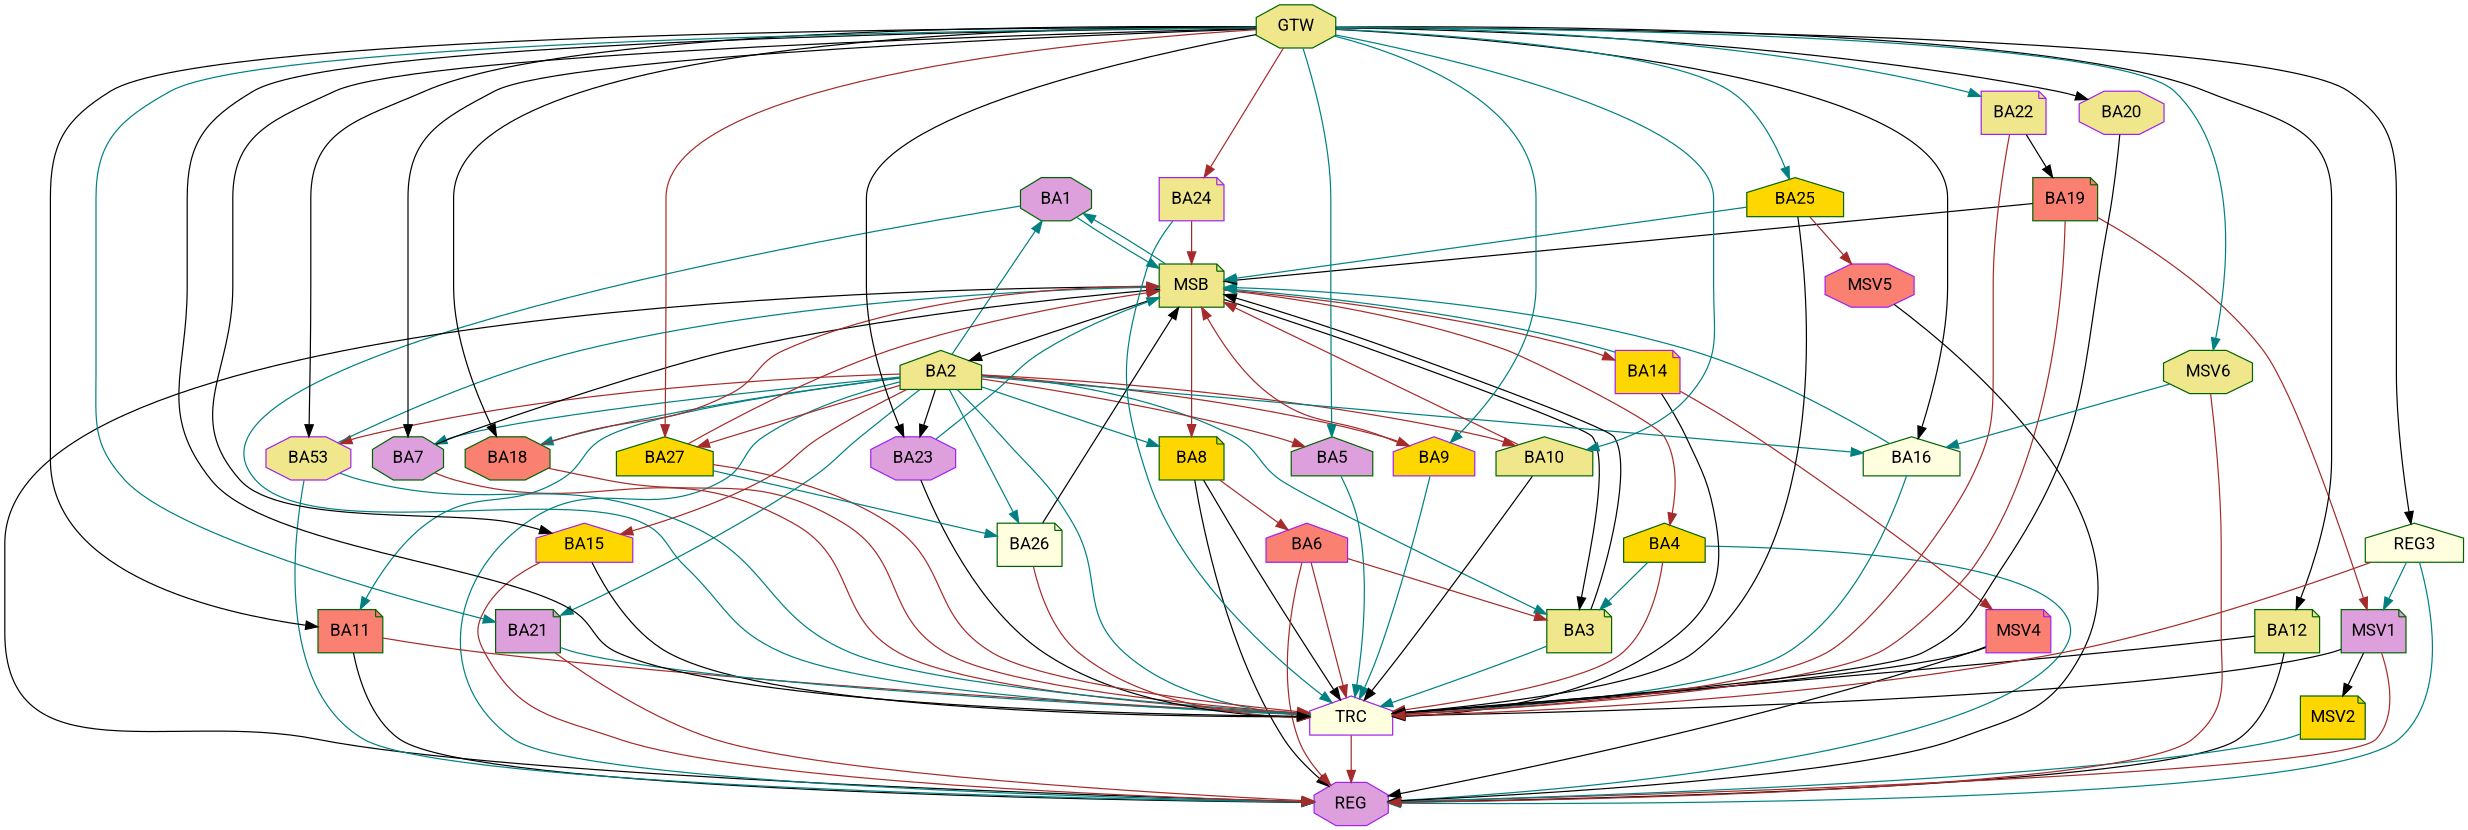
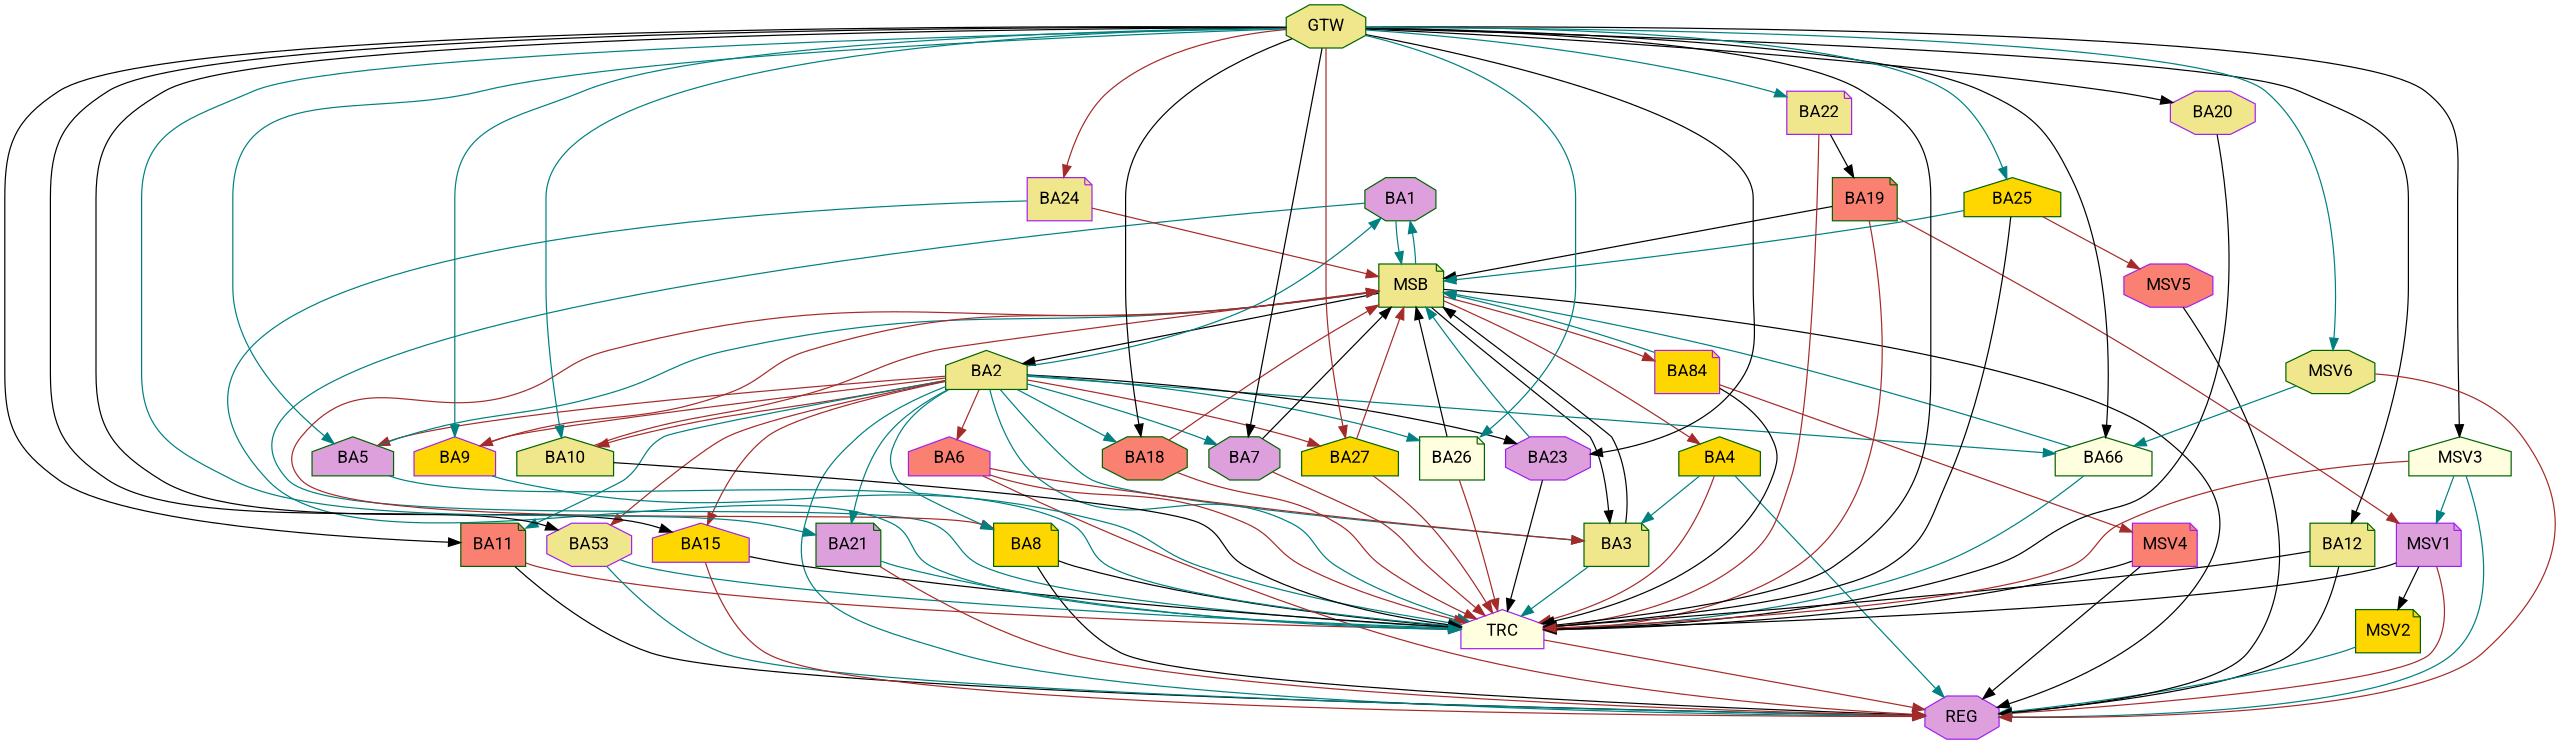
(733, 321) -> (865, 327)
(1648, 372) -> (1687, 372)
(1912, 458) -> (2104, 458)
(1249, 502) -> (971, 409)
(883, 510) -> (1573, 186)
(2414, 545) -> (2460, 458)
(2374, 631) -> (2429, 545)
